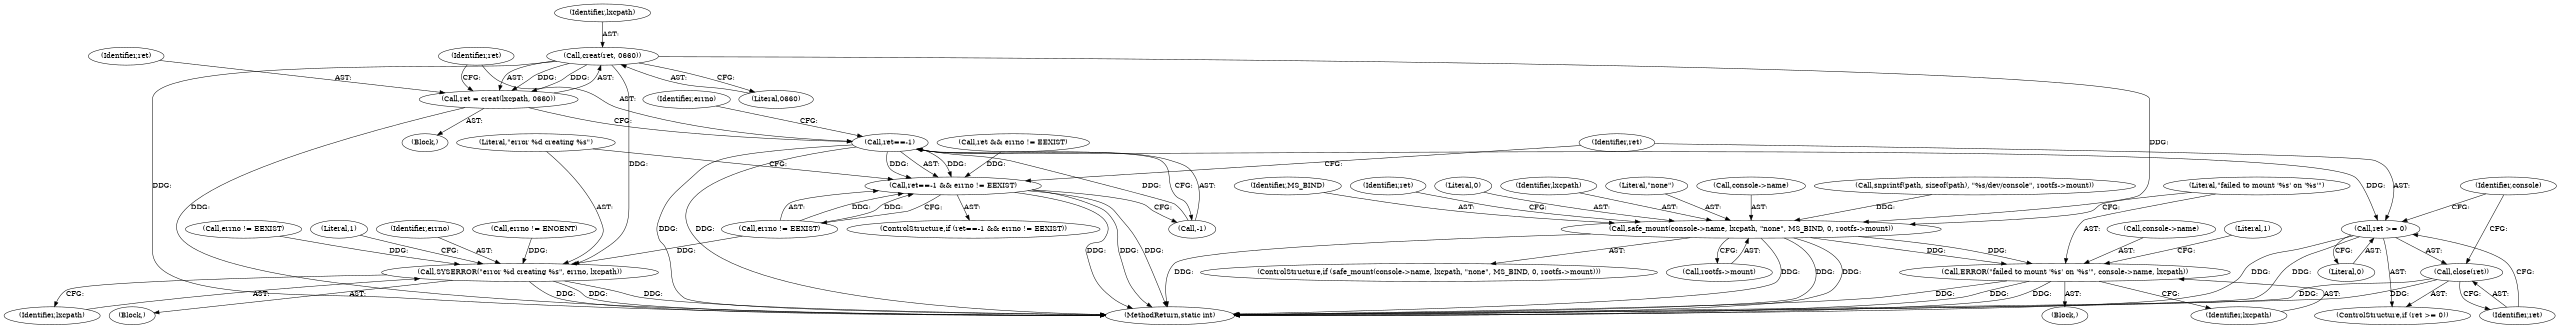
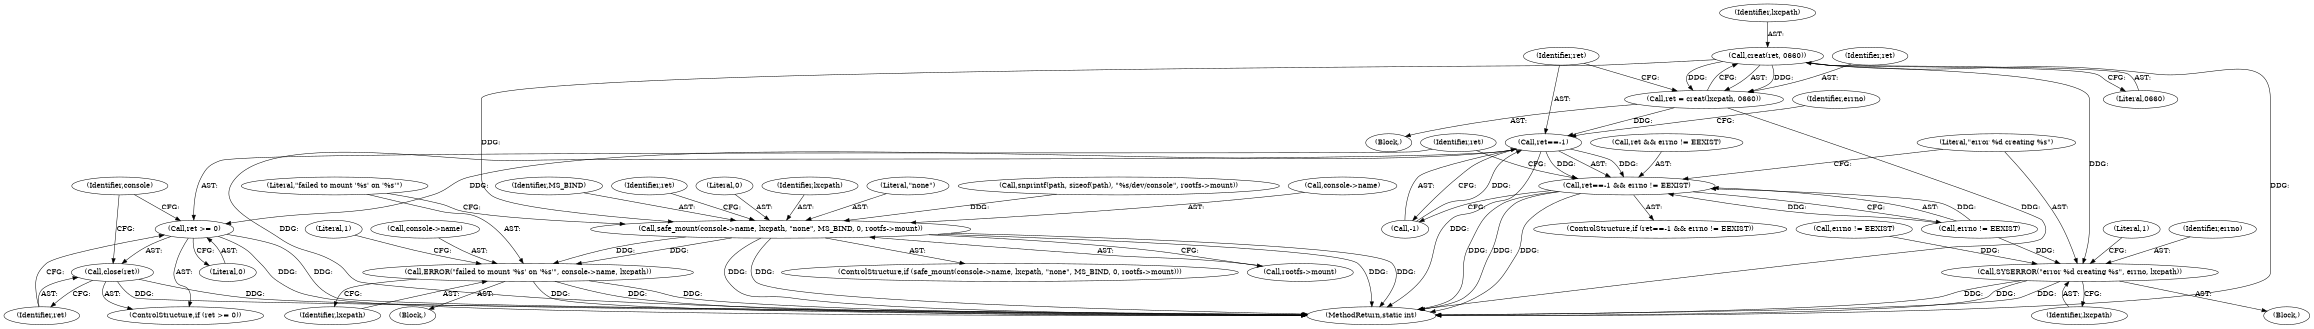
(607, 78) -> (1729, 78)
(624, 121) -> (1644, 121)
(997, 164) -> (1665, 164)
(534, 229) -> none
